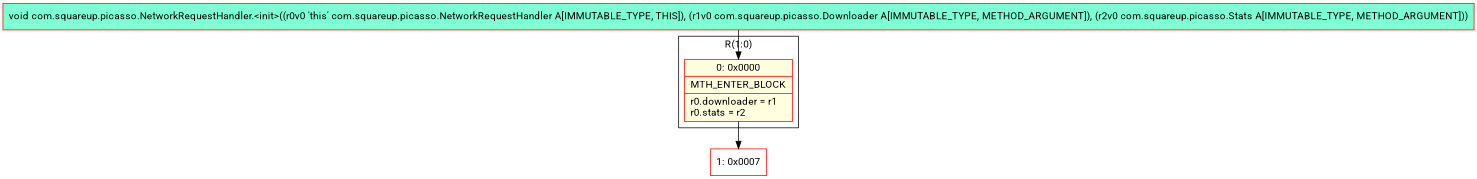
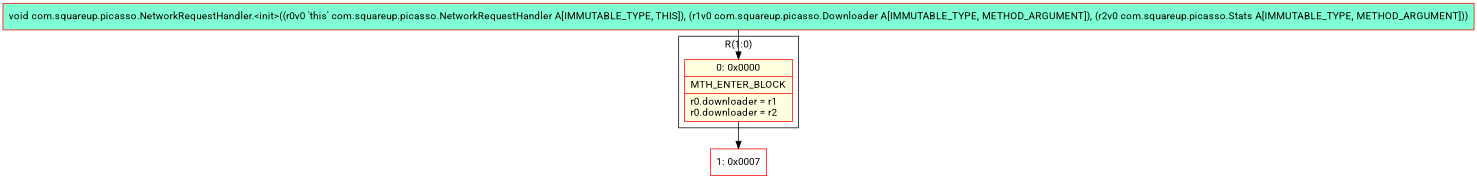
(718, 113) -> (734, 113)
